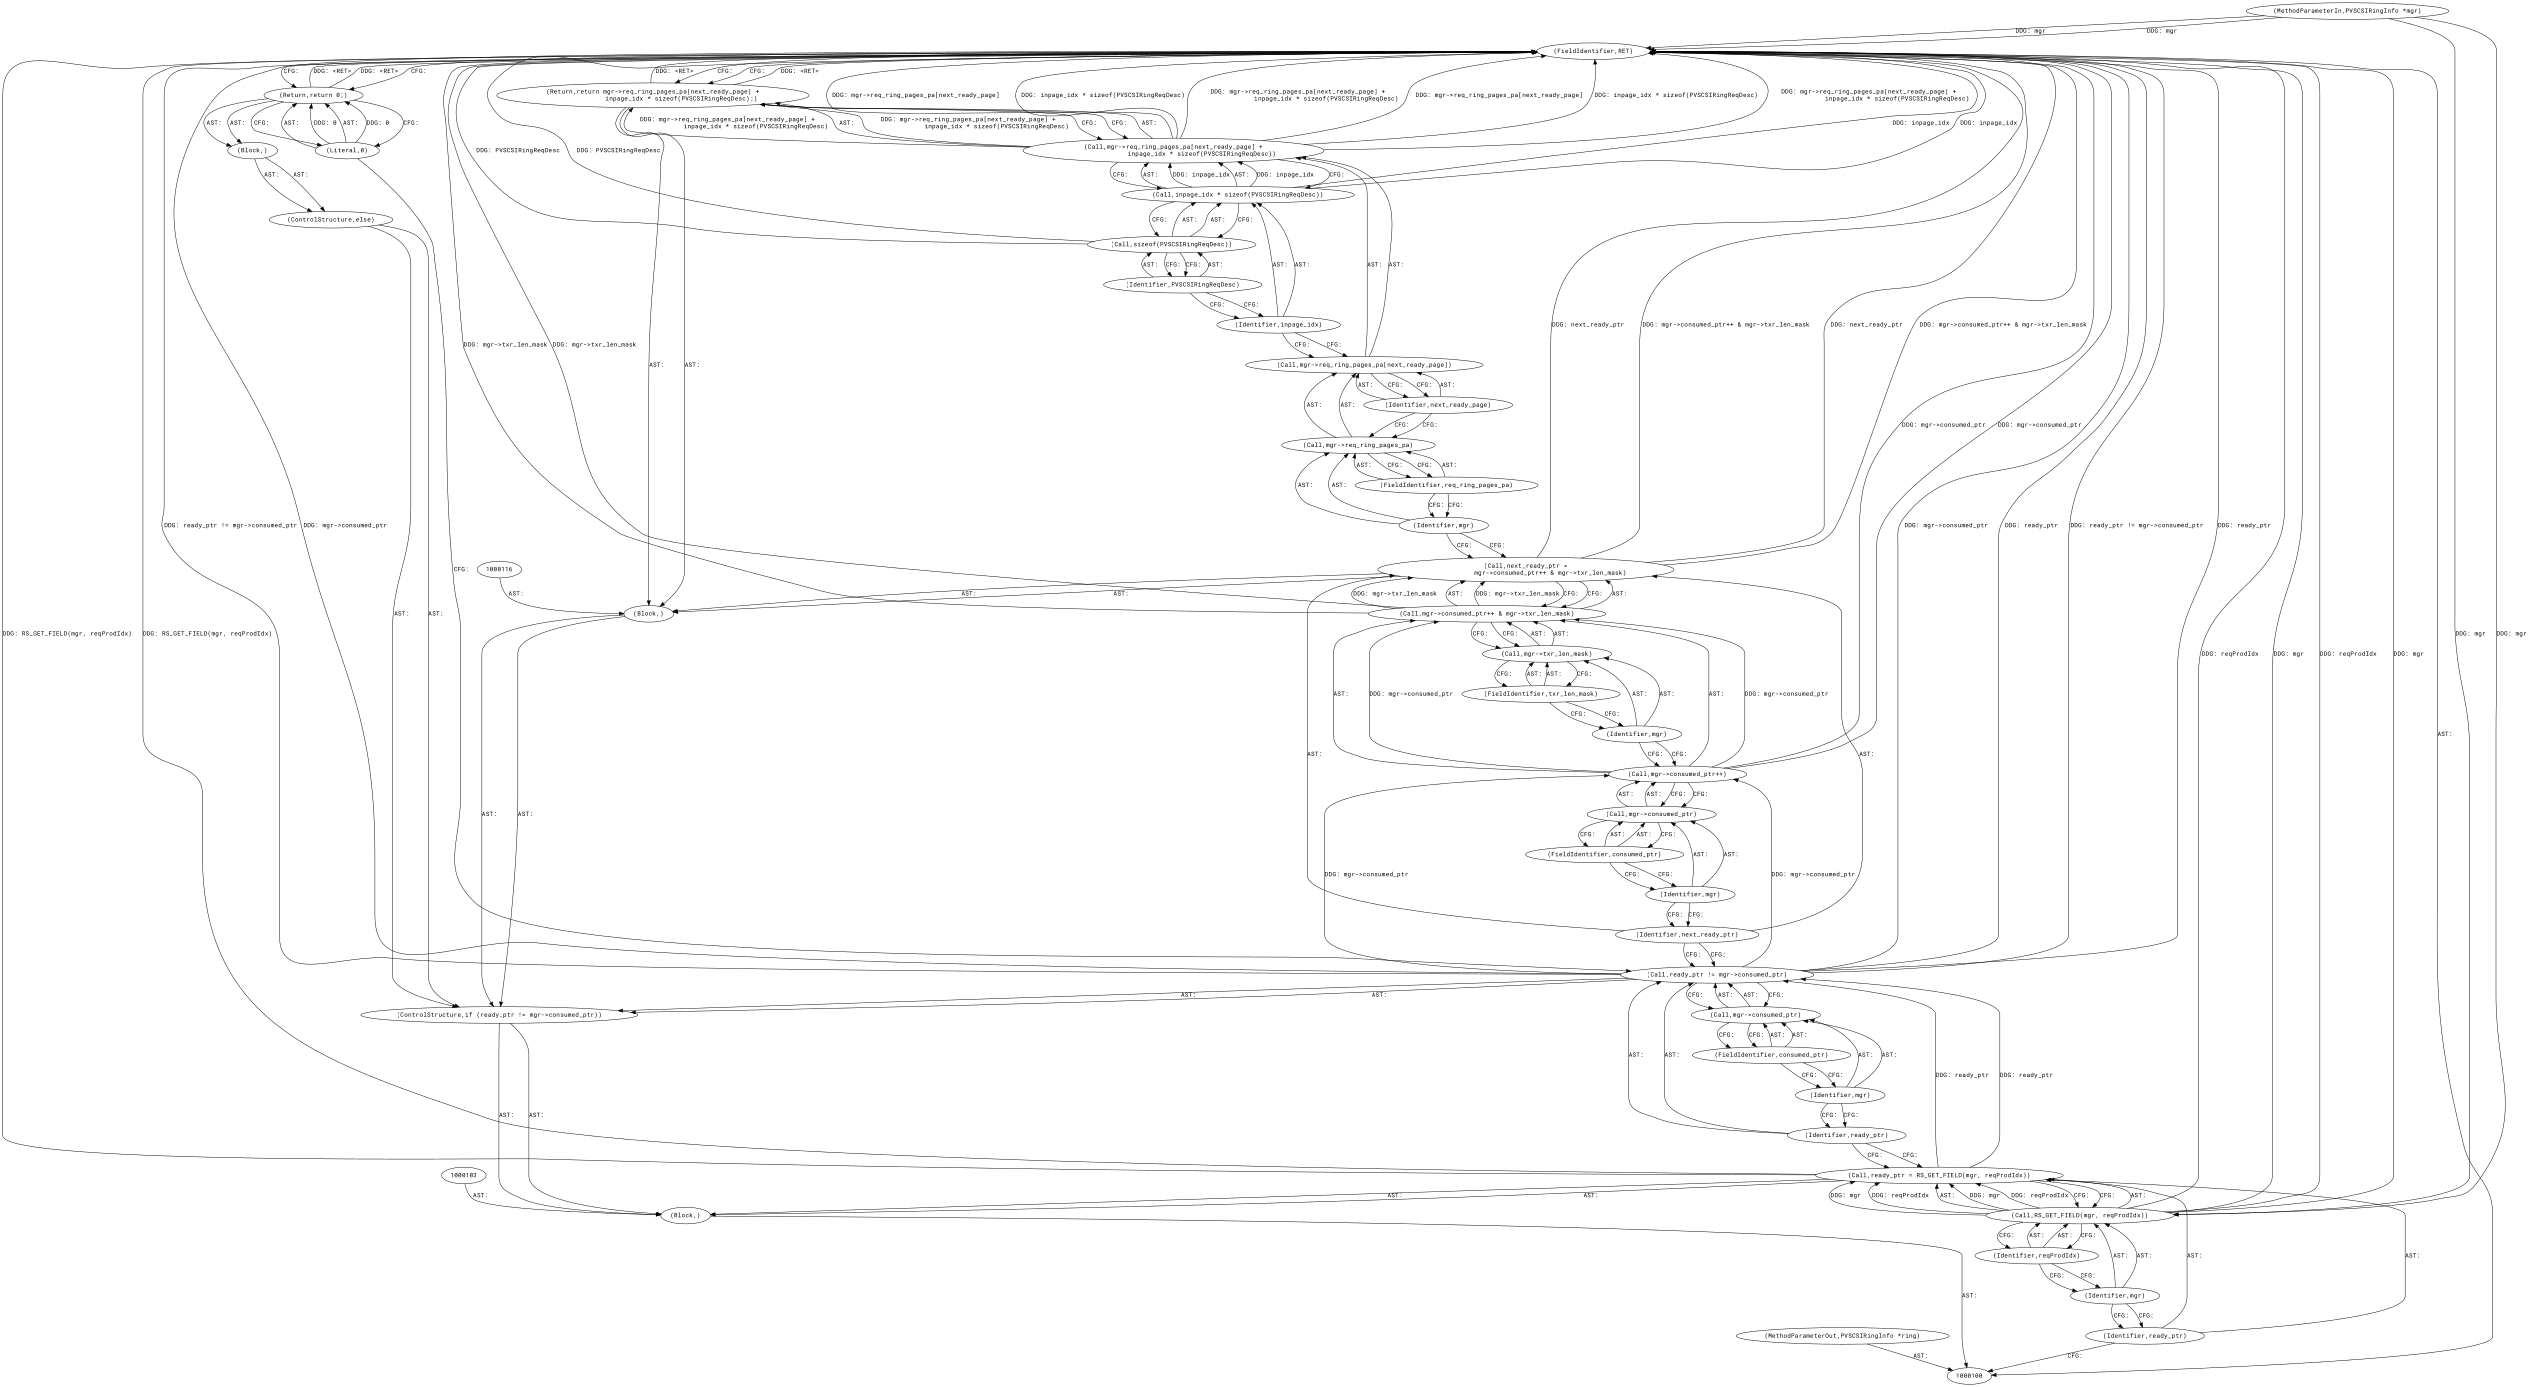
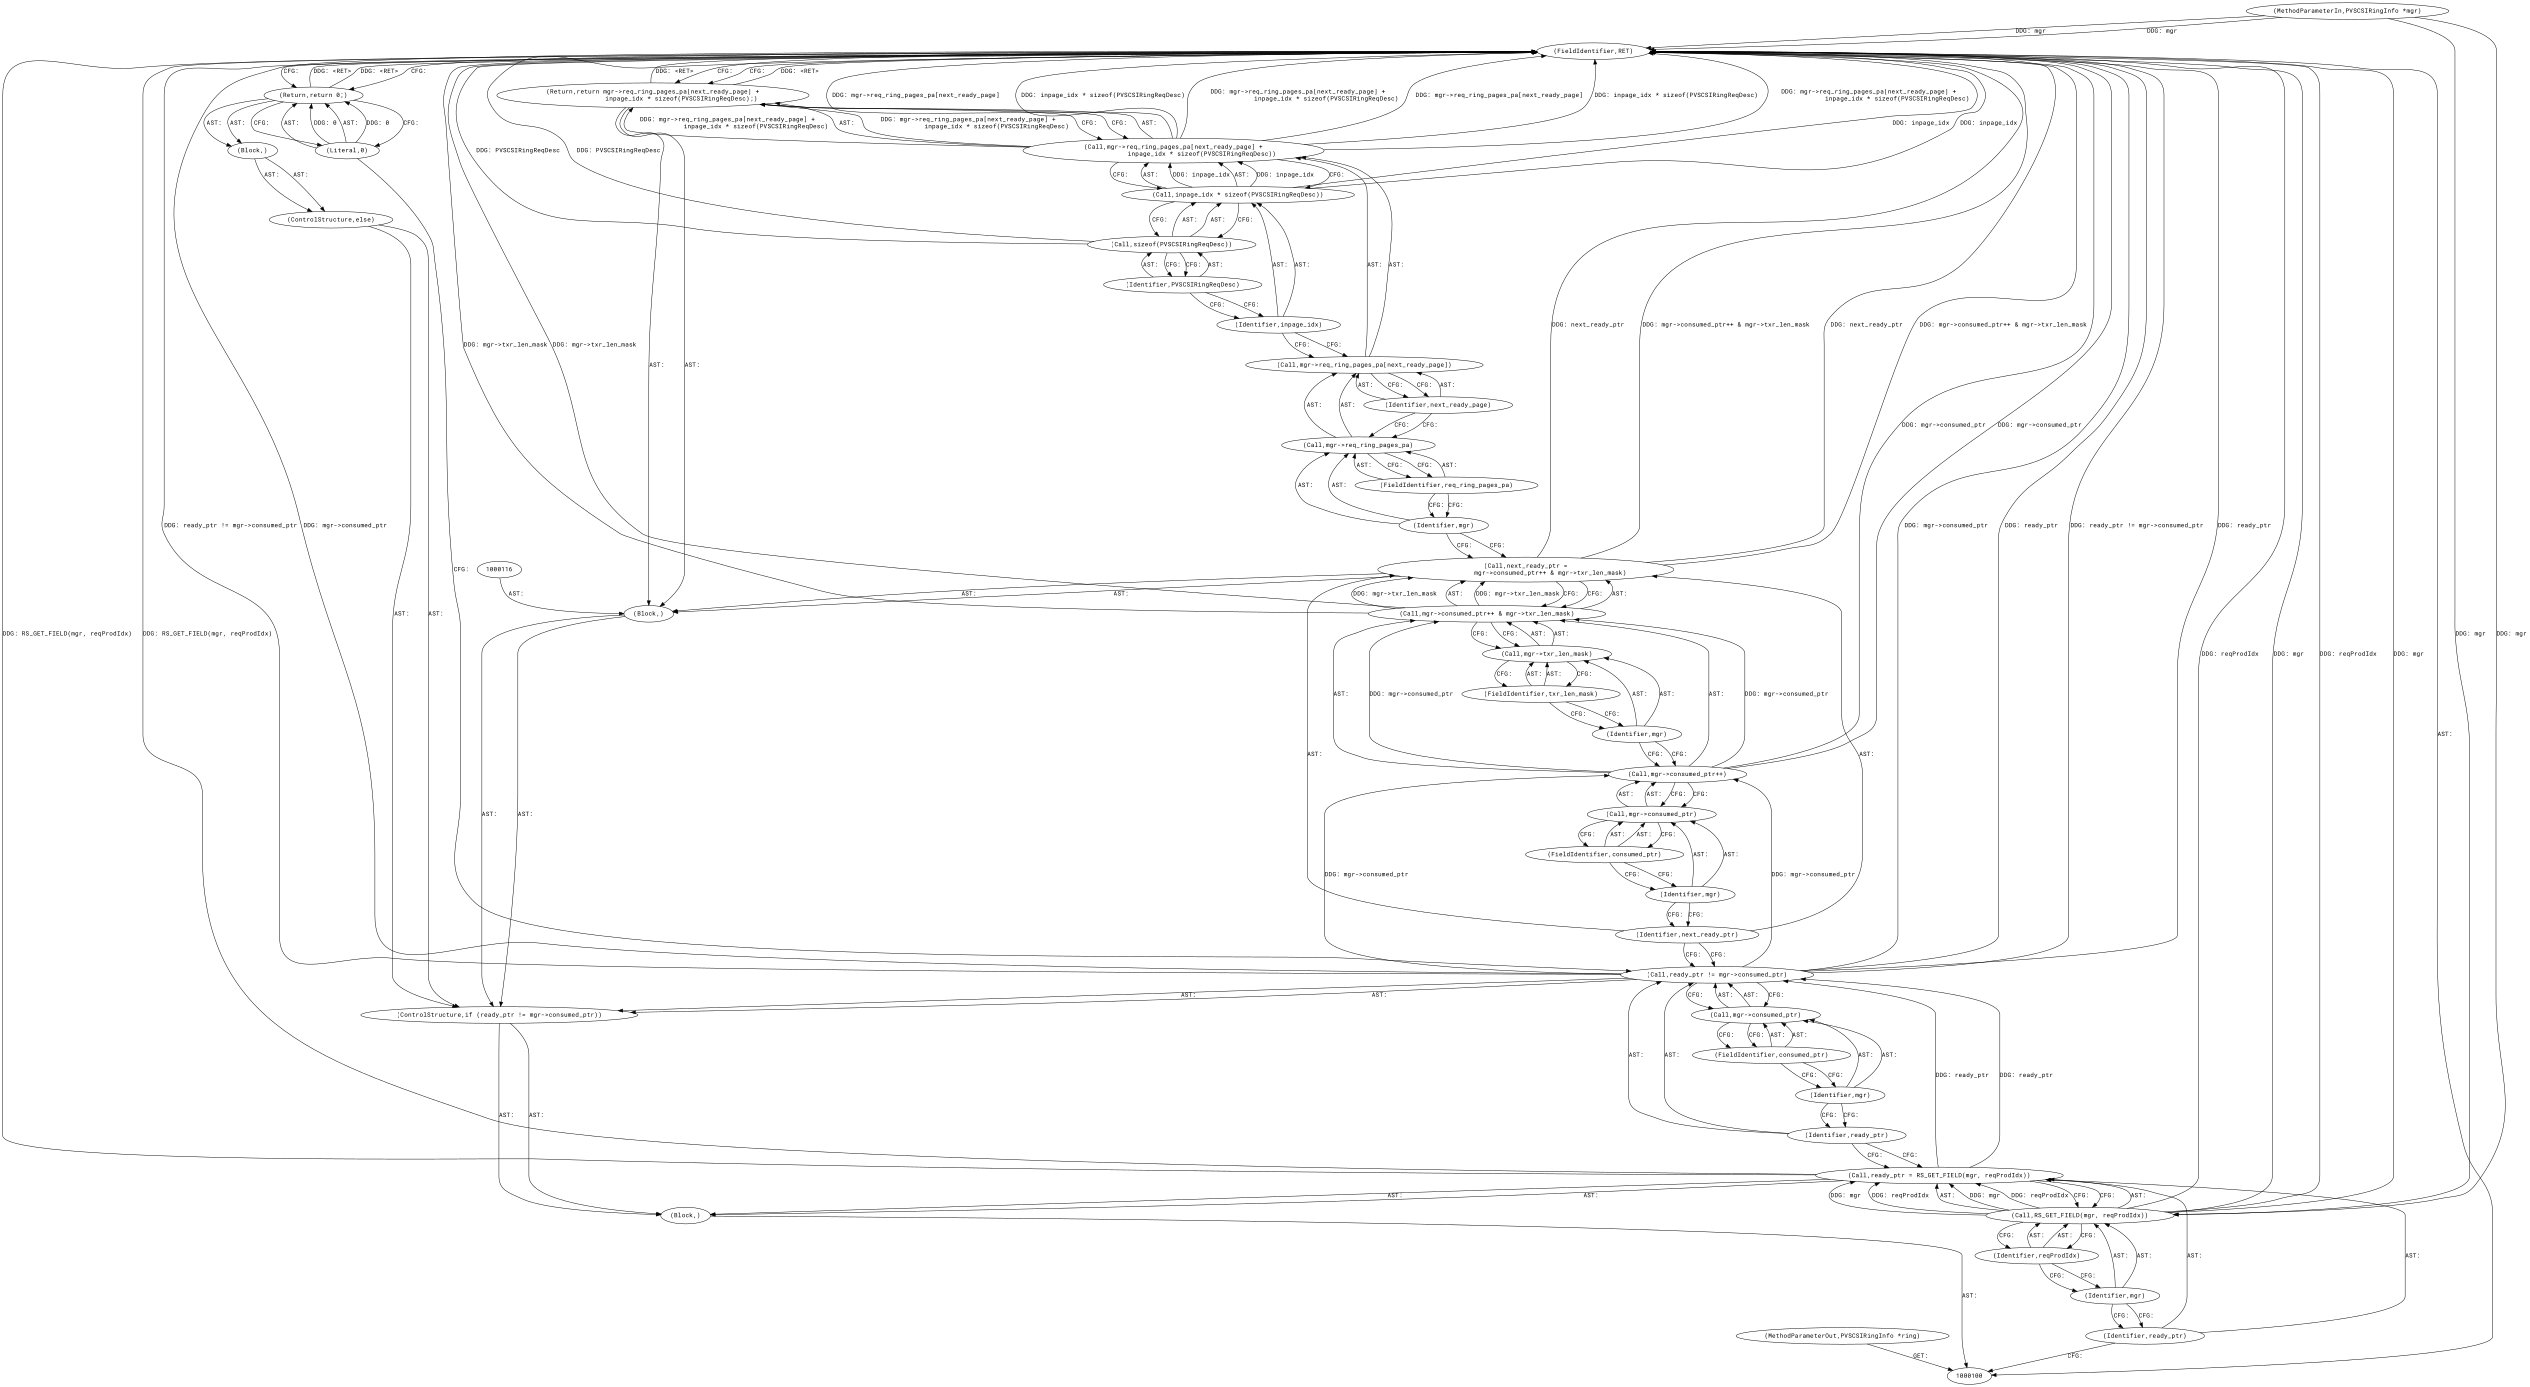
(464, 1175) -> none
(1923, 1356) -> (1923, 1356)
